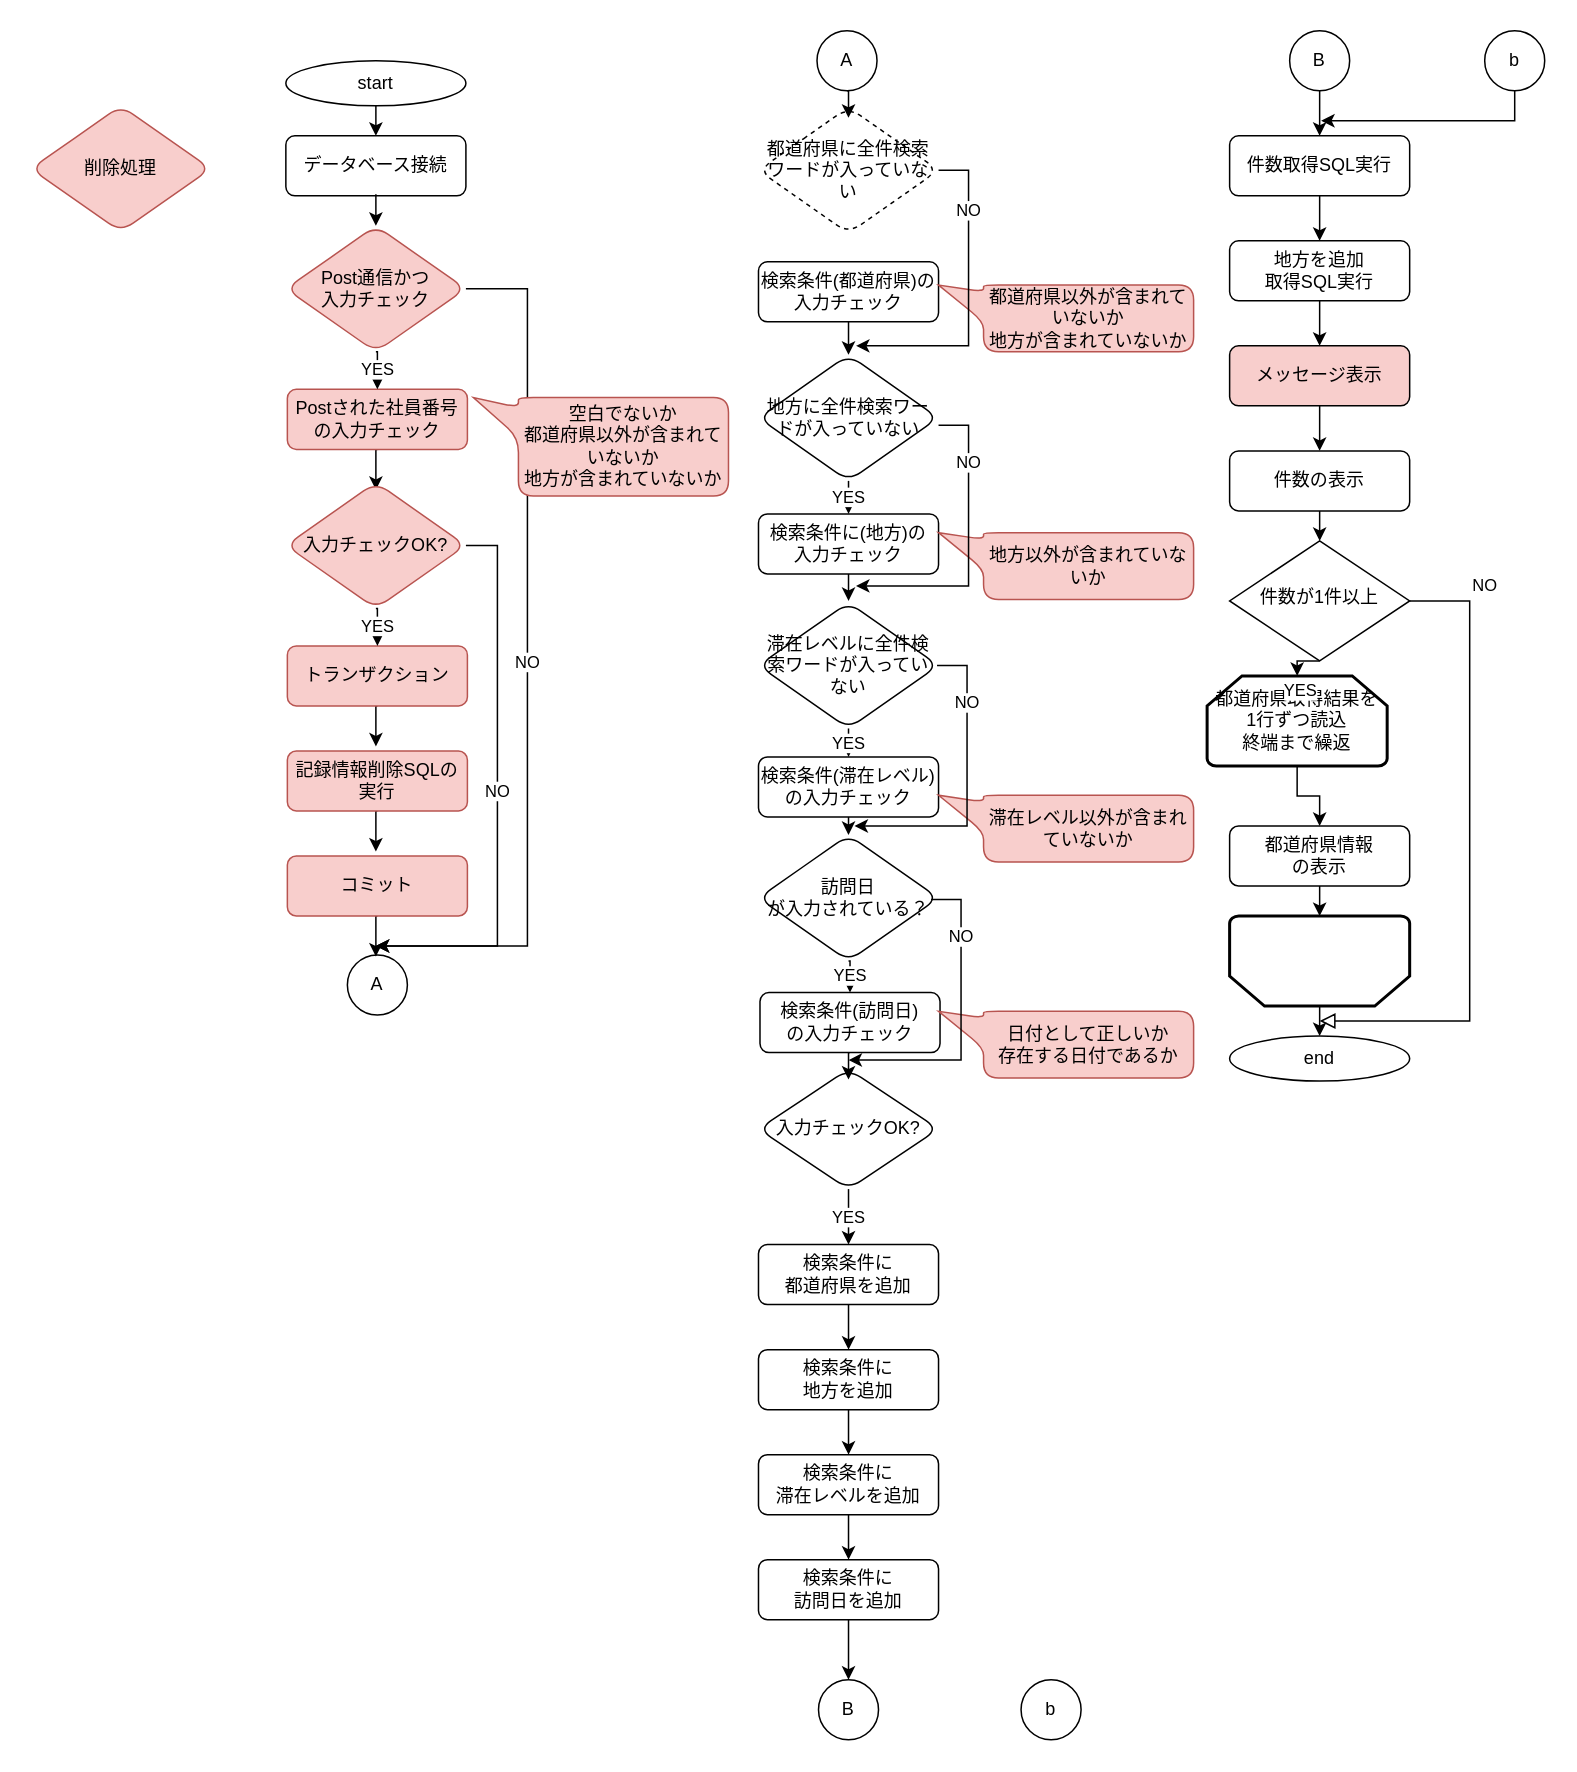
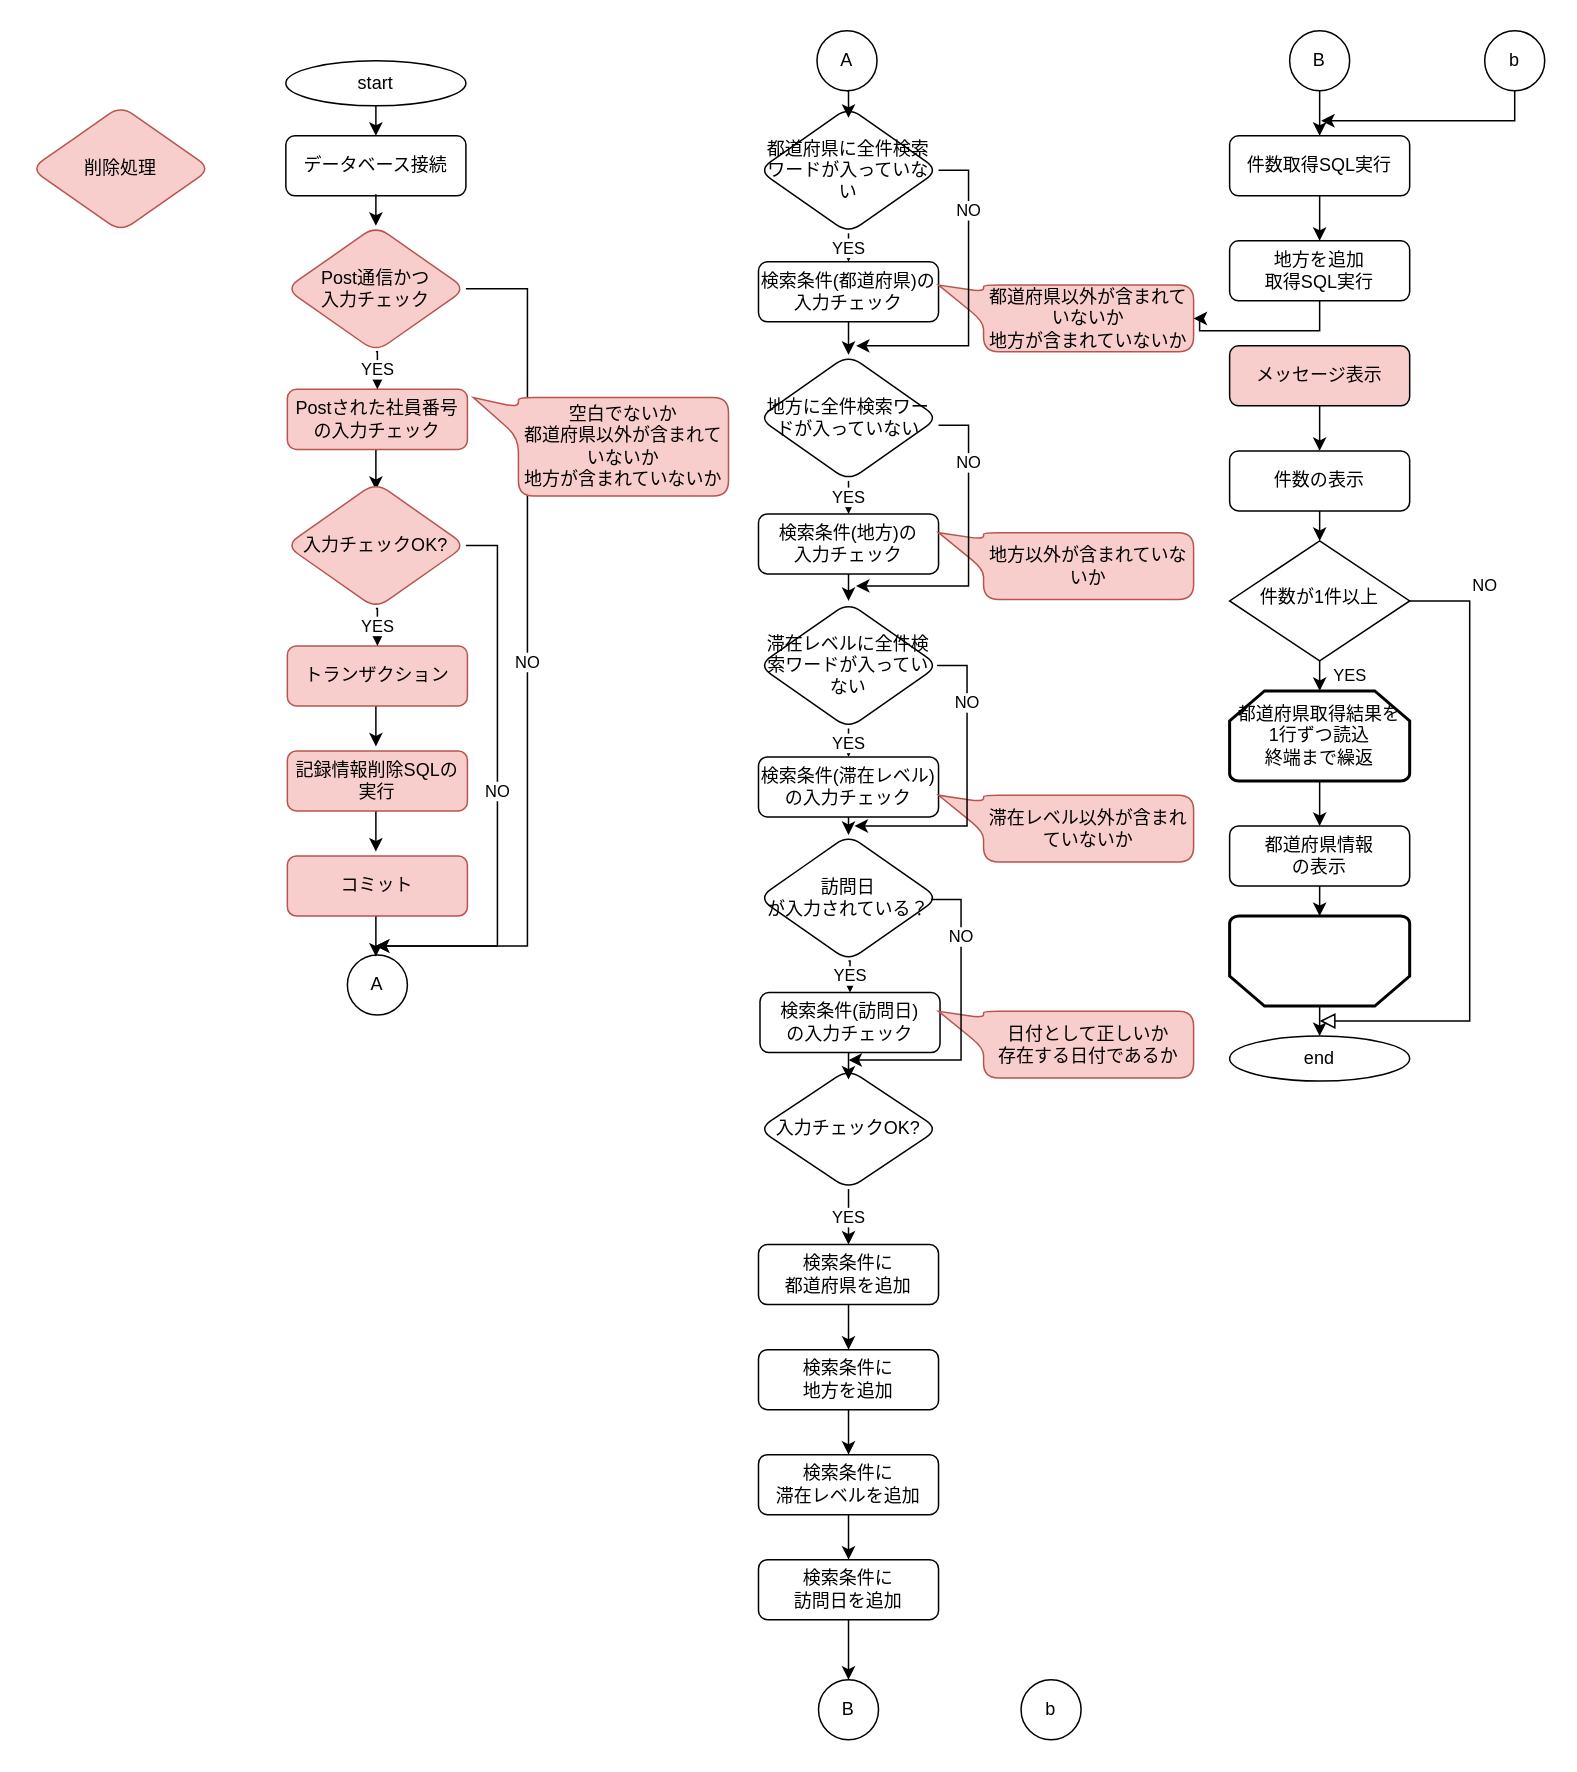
(848, 170) -> (848, 170)
none -> (848, 243)
(1319, 332) -> (1253, 331)
(848, 544) -> (848, 544)
(1297, 721) -> (1319, 736)
